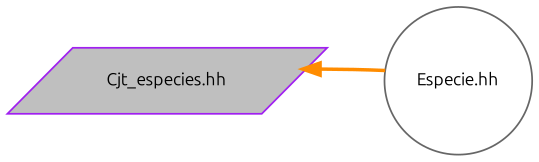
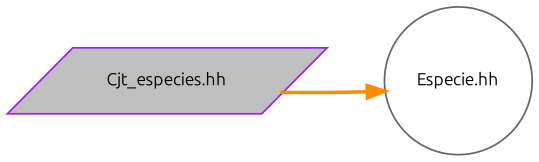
(353, 69) -> (324, 92)
